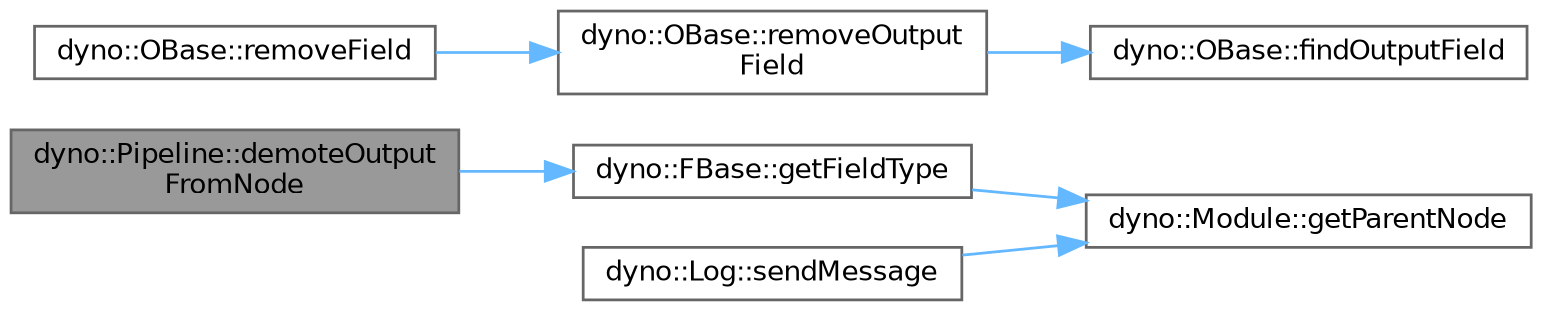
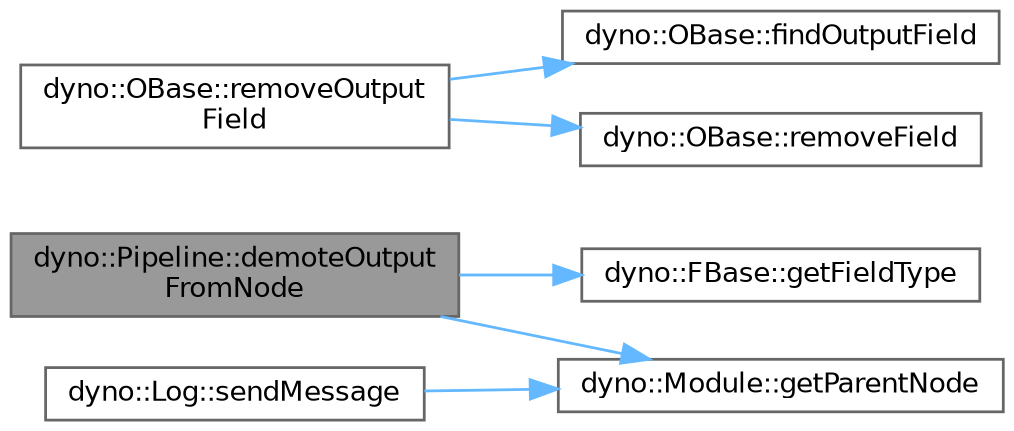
(483, 53) -> (501, 123)
(1015, 194) -> (531, 335)
